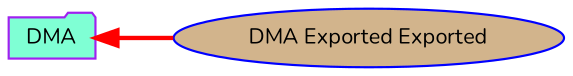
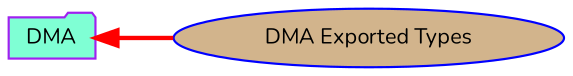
(369, 38) -> (369, 38)
